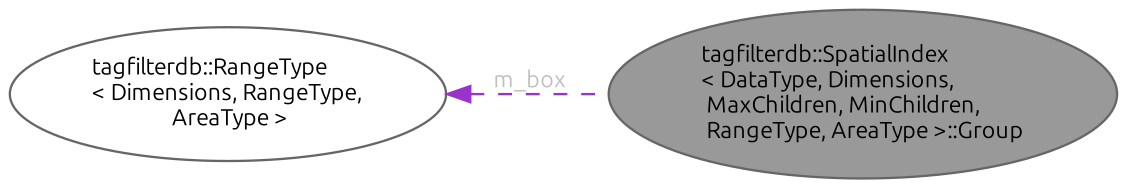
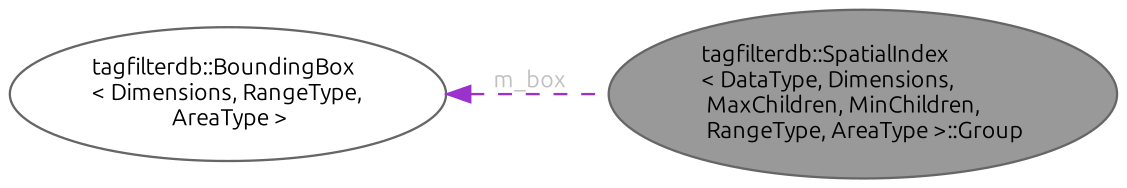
(228, 94) -> (228, 94)
